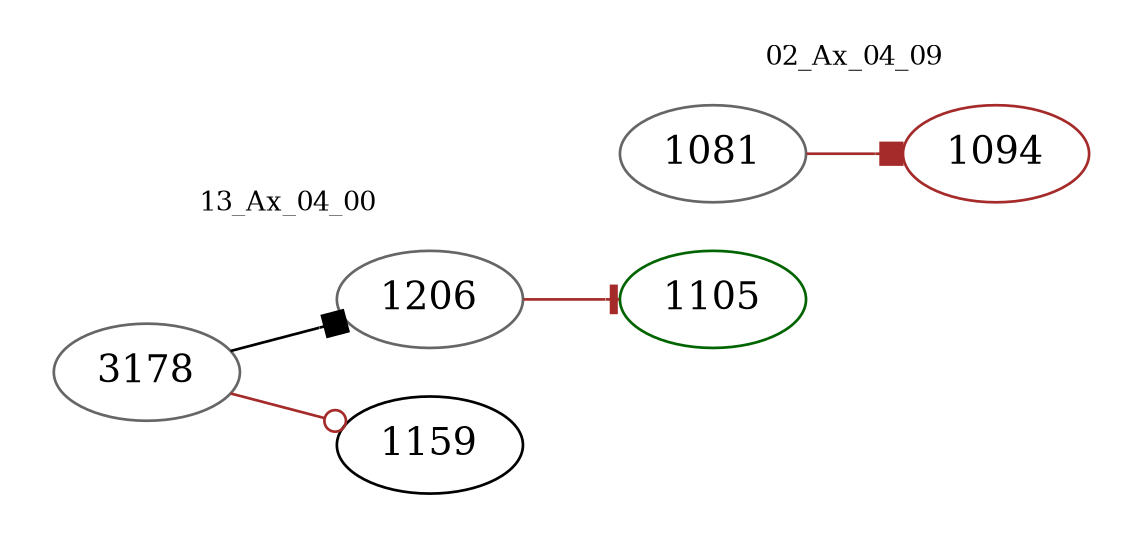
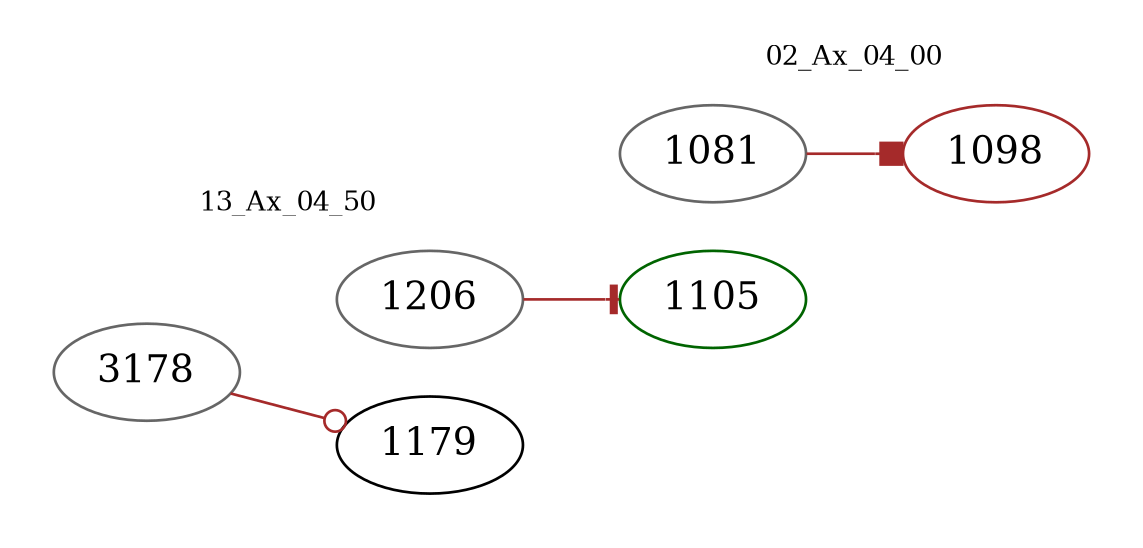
(855, 58) -> (855, 58)
(996, 154) -> (996, 154)
(288, 204) -> (288, 204)
(275, 339) -> none
(430, 445) -> (430, 445)
